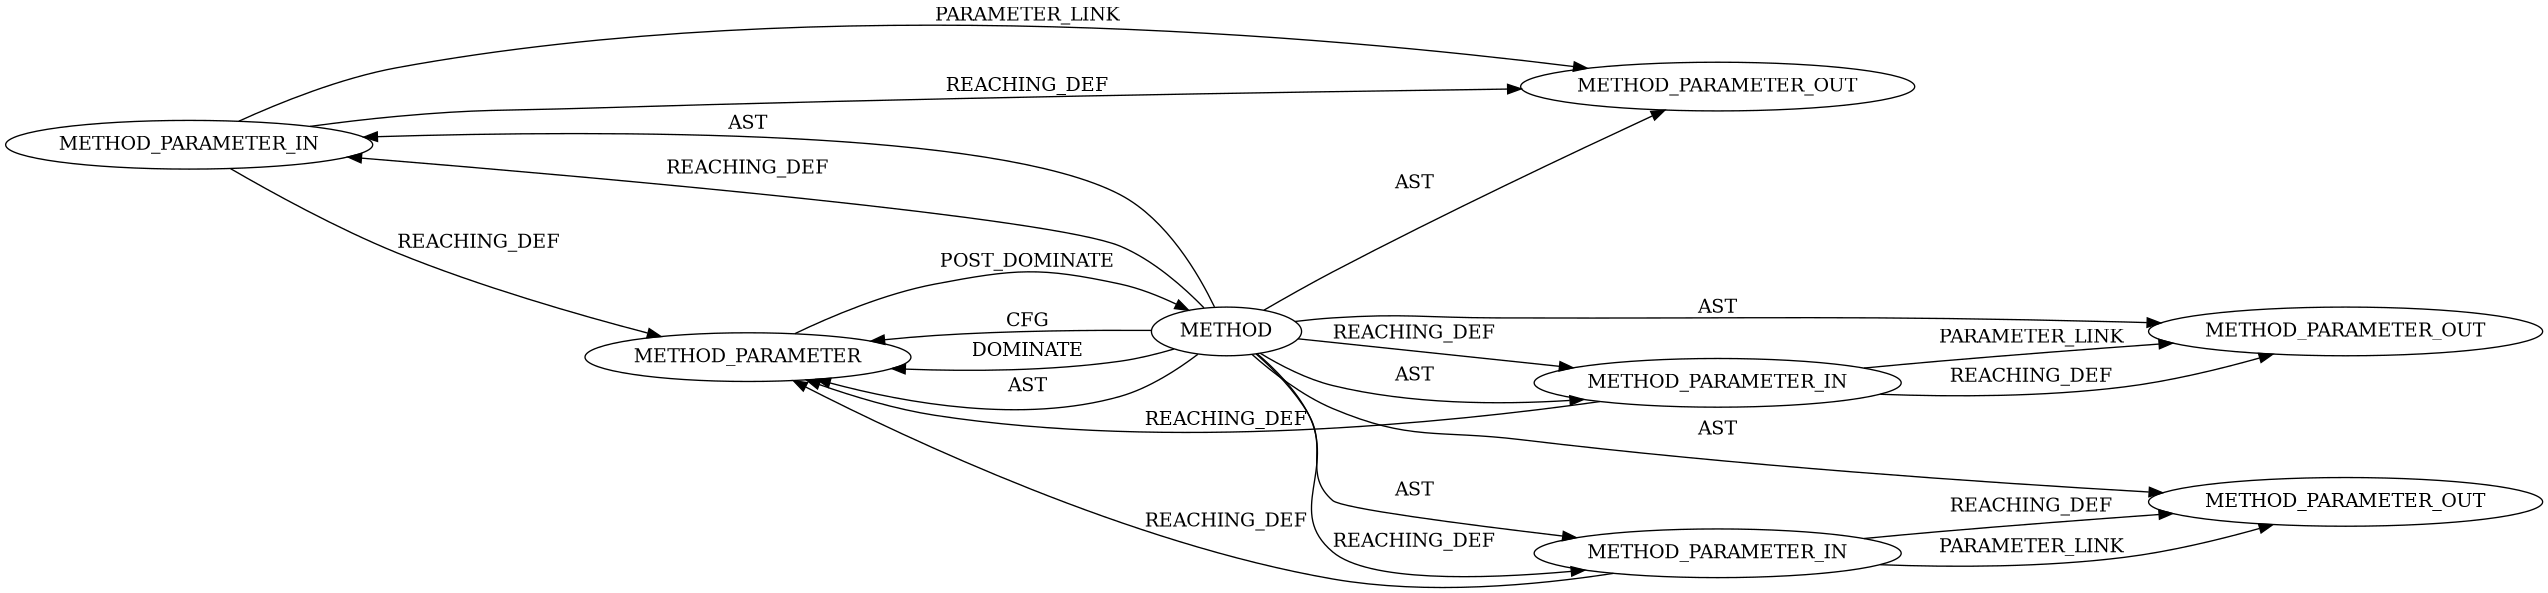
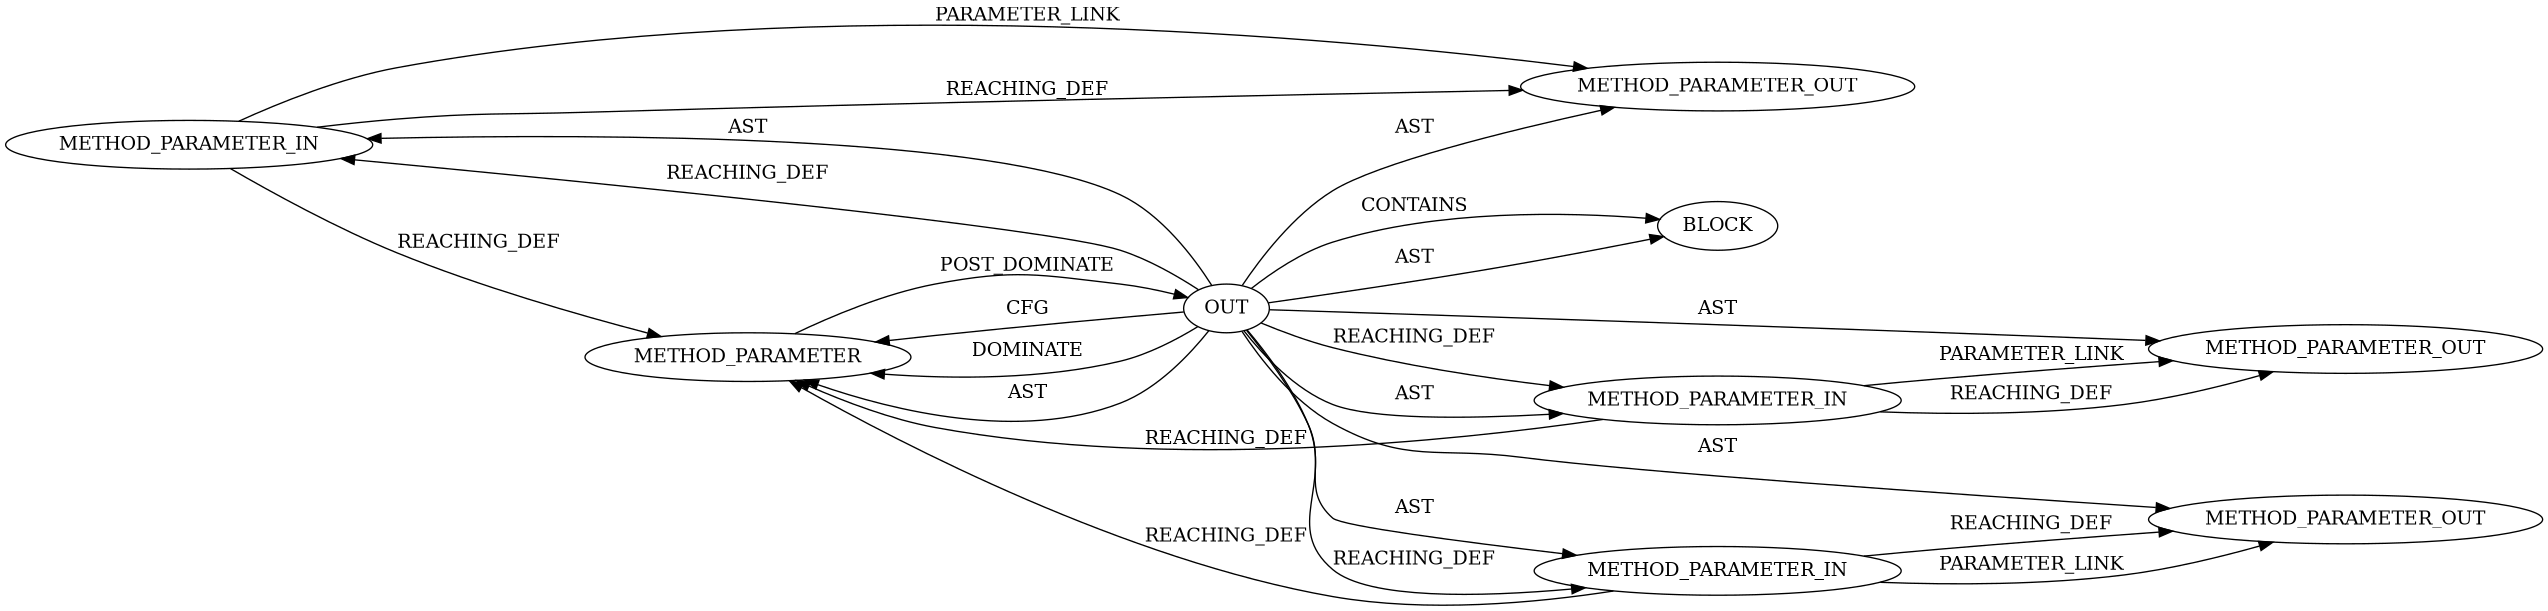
none -> (1718, 226)
(1226, 331) -> (1226, 308)
